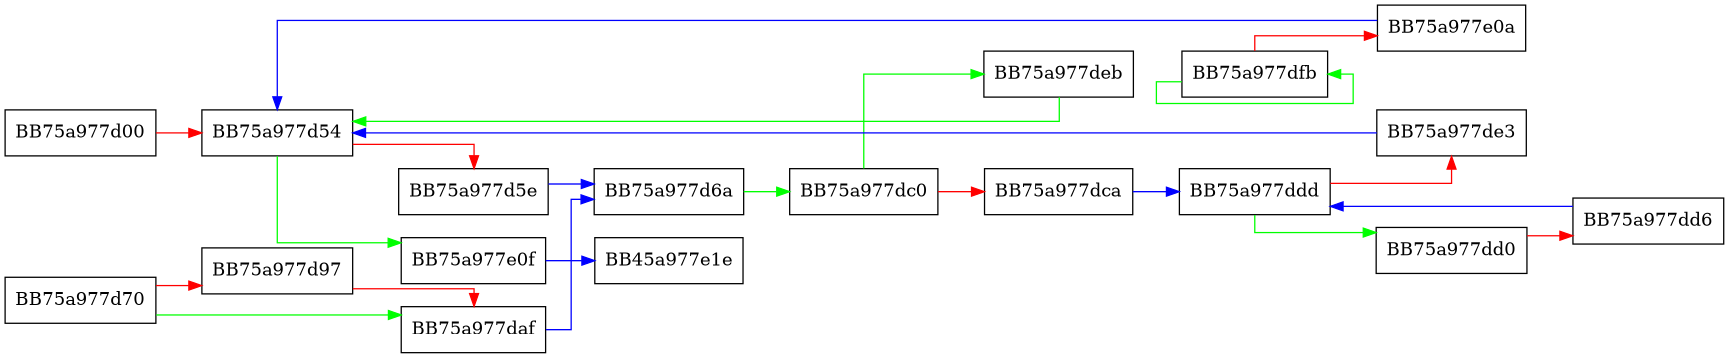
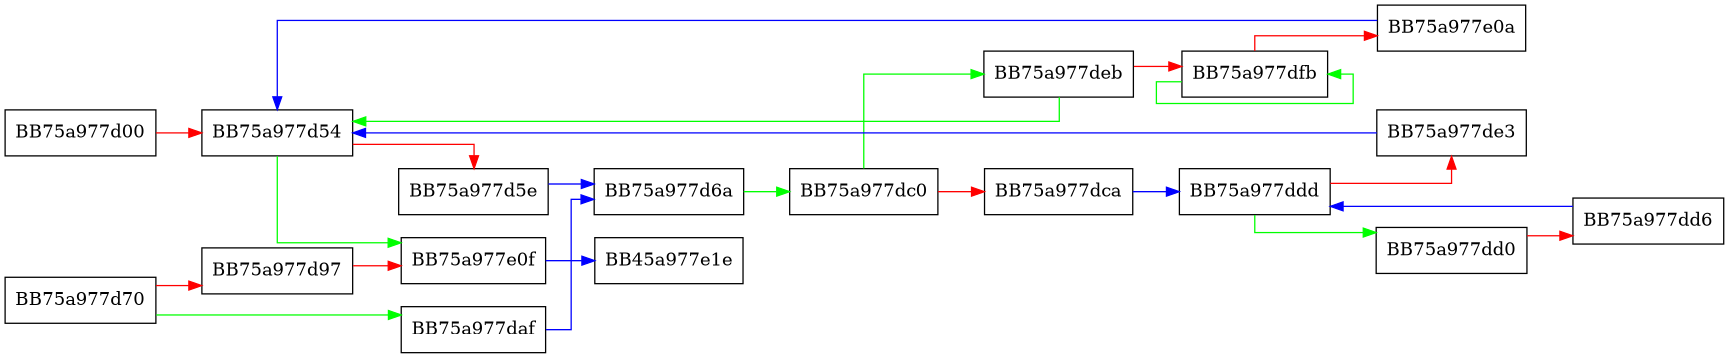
none -> (1151, 66)
(416, 289) -> (371, 266)
